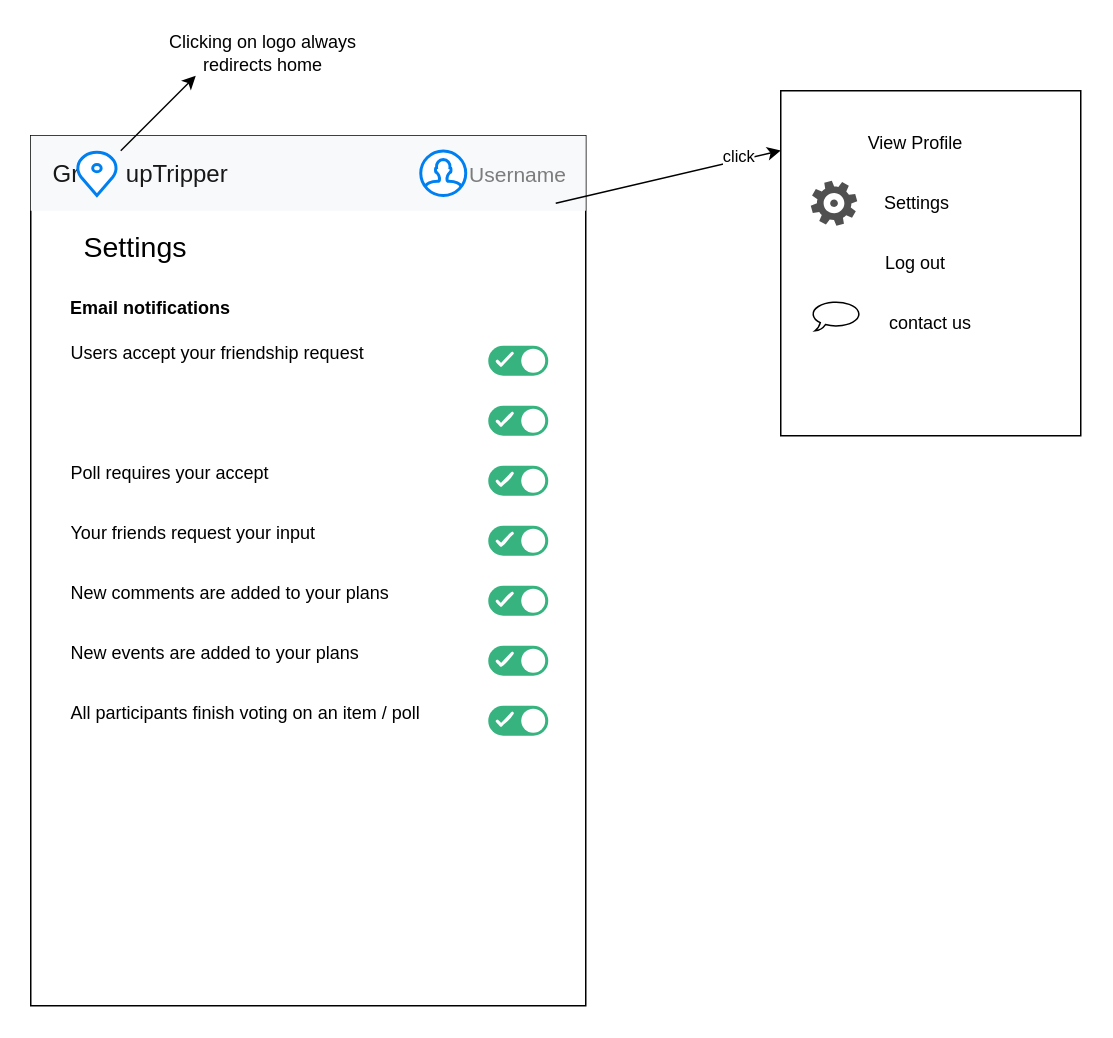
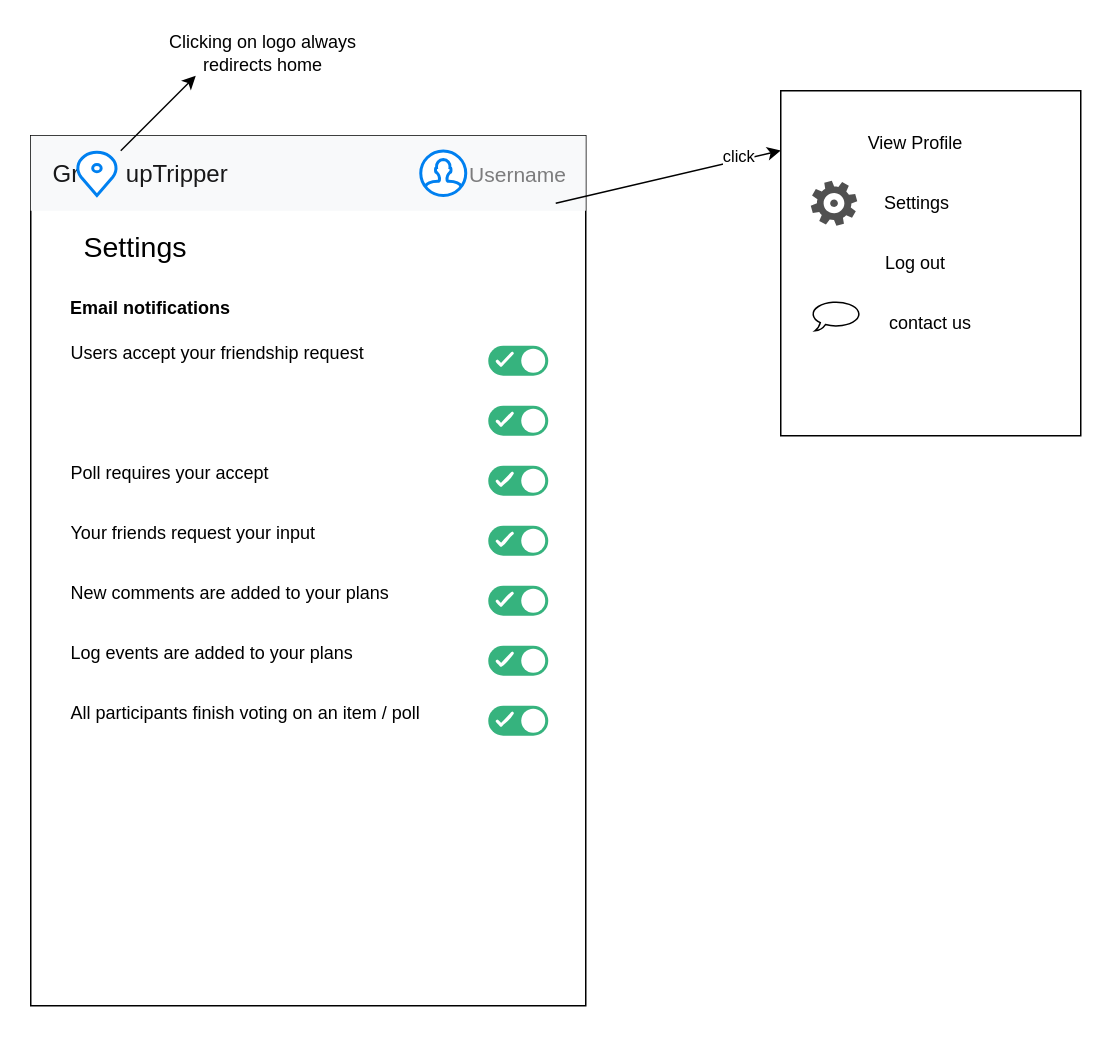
(226, 653) -> (226, 653)
